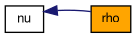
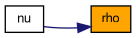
(74, 10) -> (61, 28)
